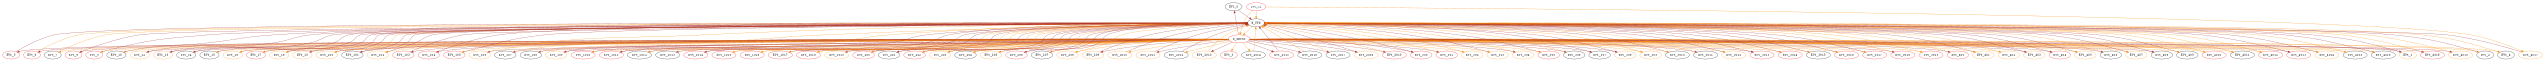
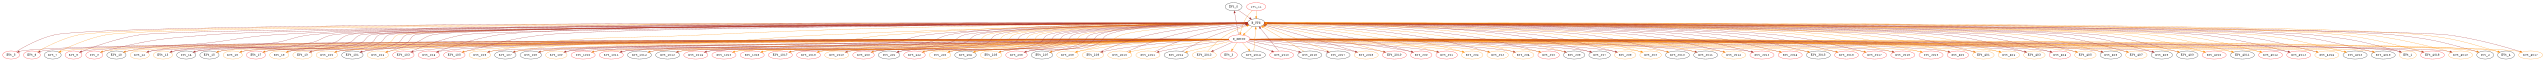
(1895, 14) -> (1885, 42)
